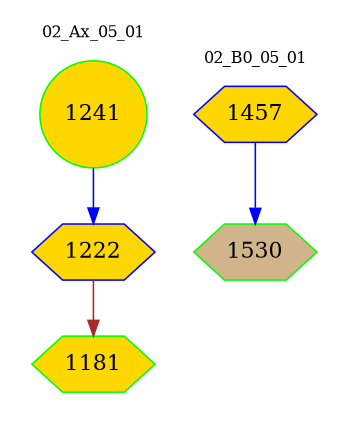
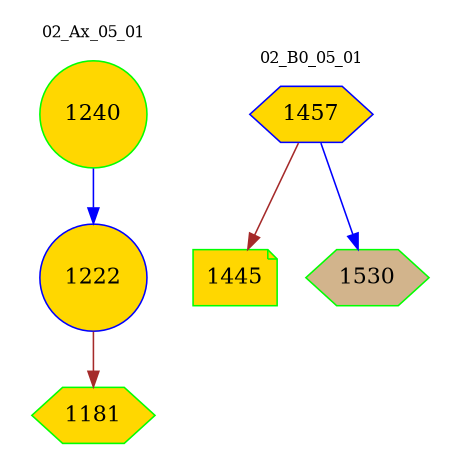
(93, 114) -> (93, 114)
(93, 252) -> (93, 278)
none -> (235, 278)
